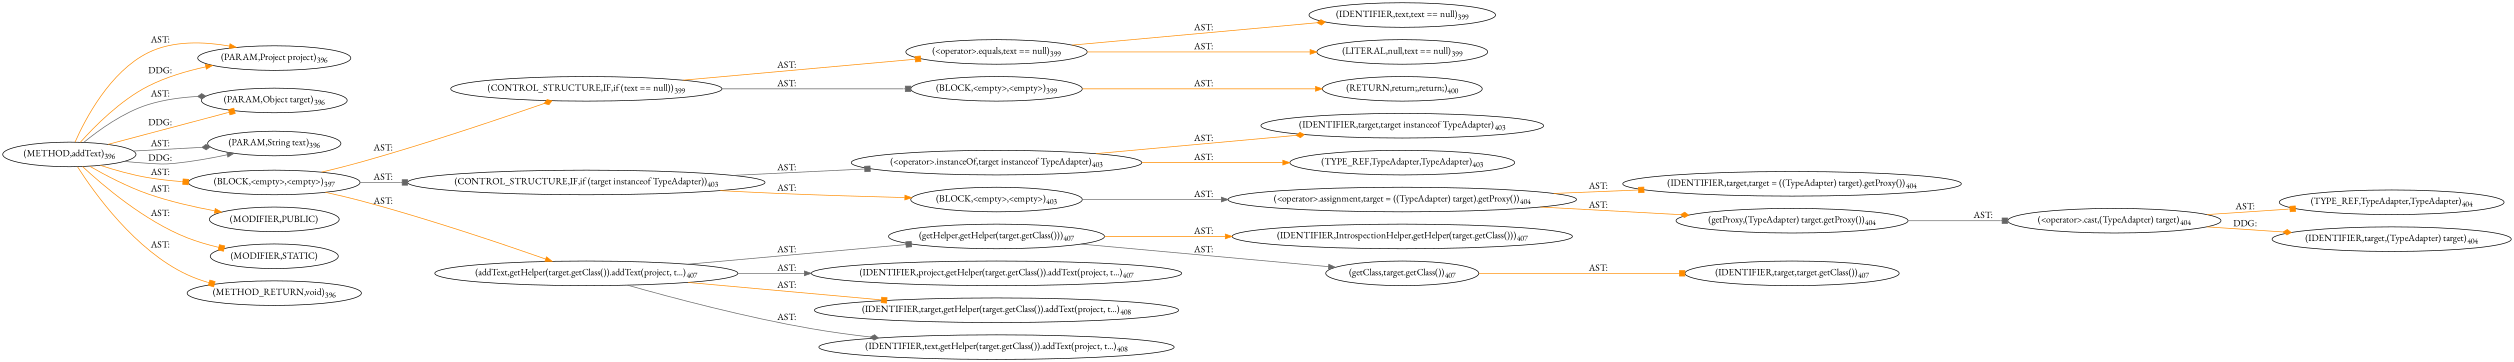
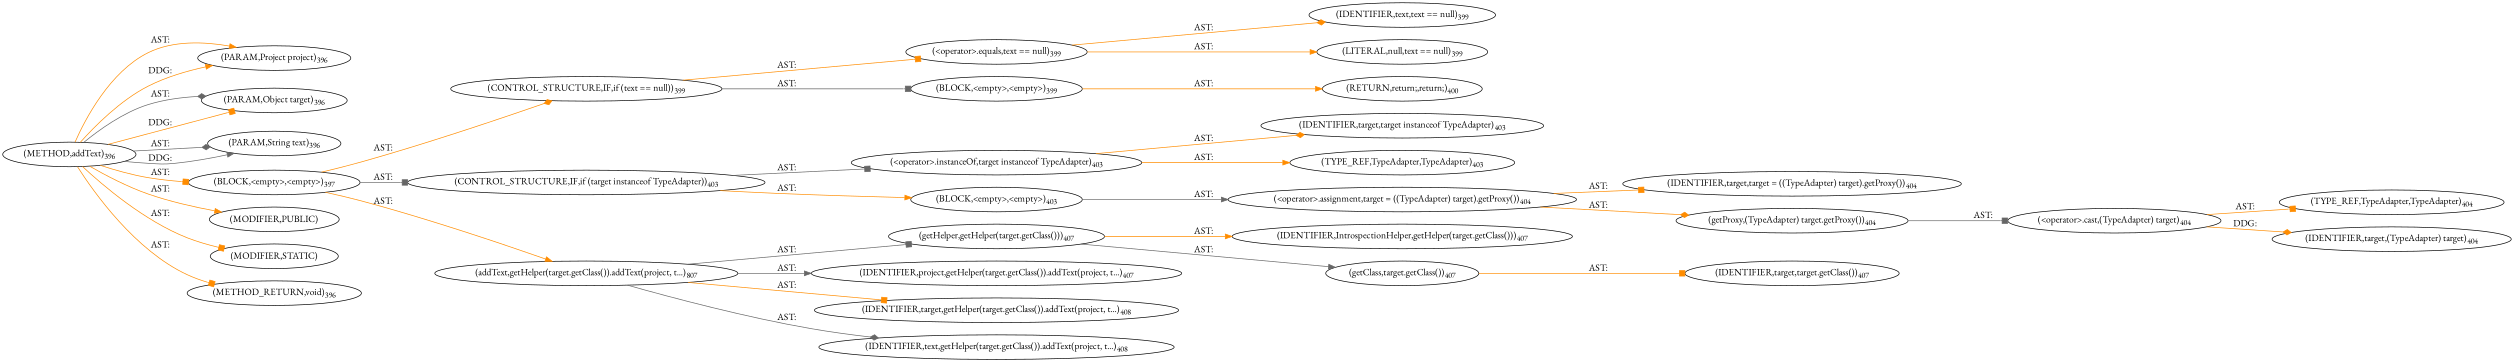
(692, 272) -> (692, 272)
